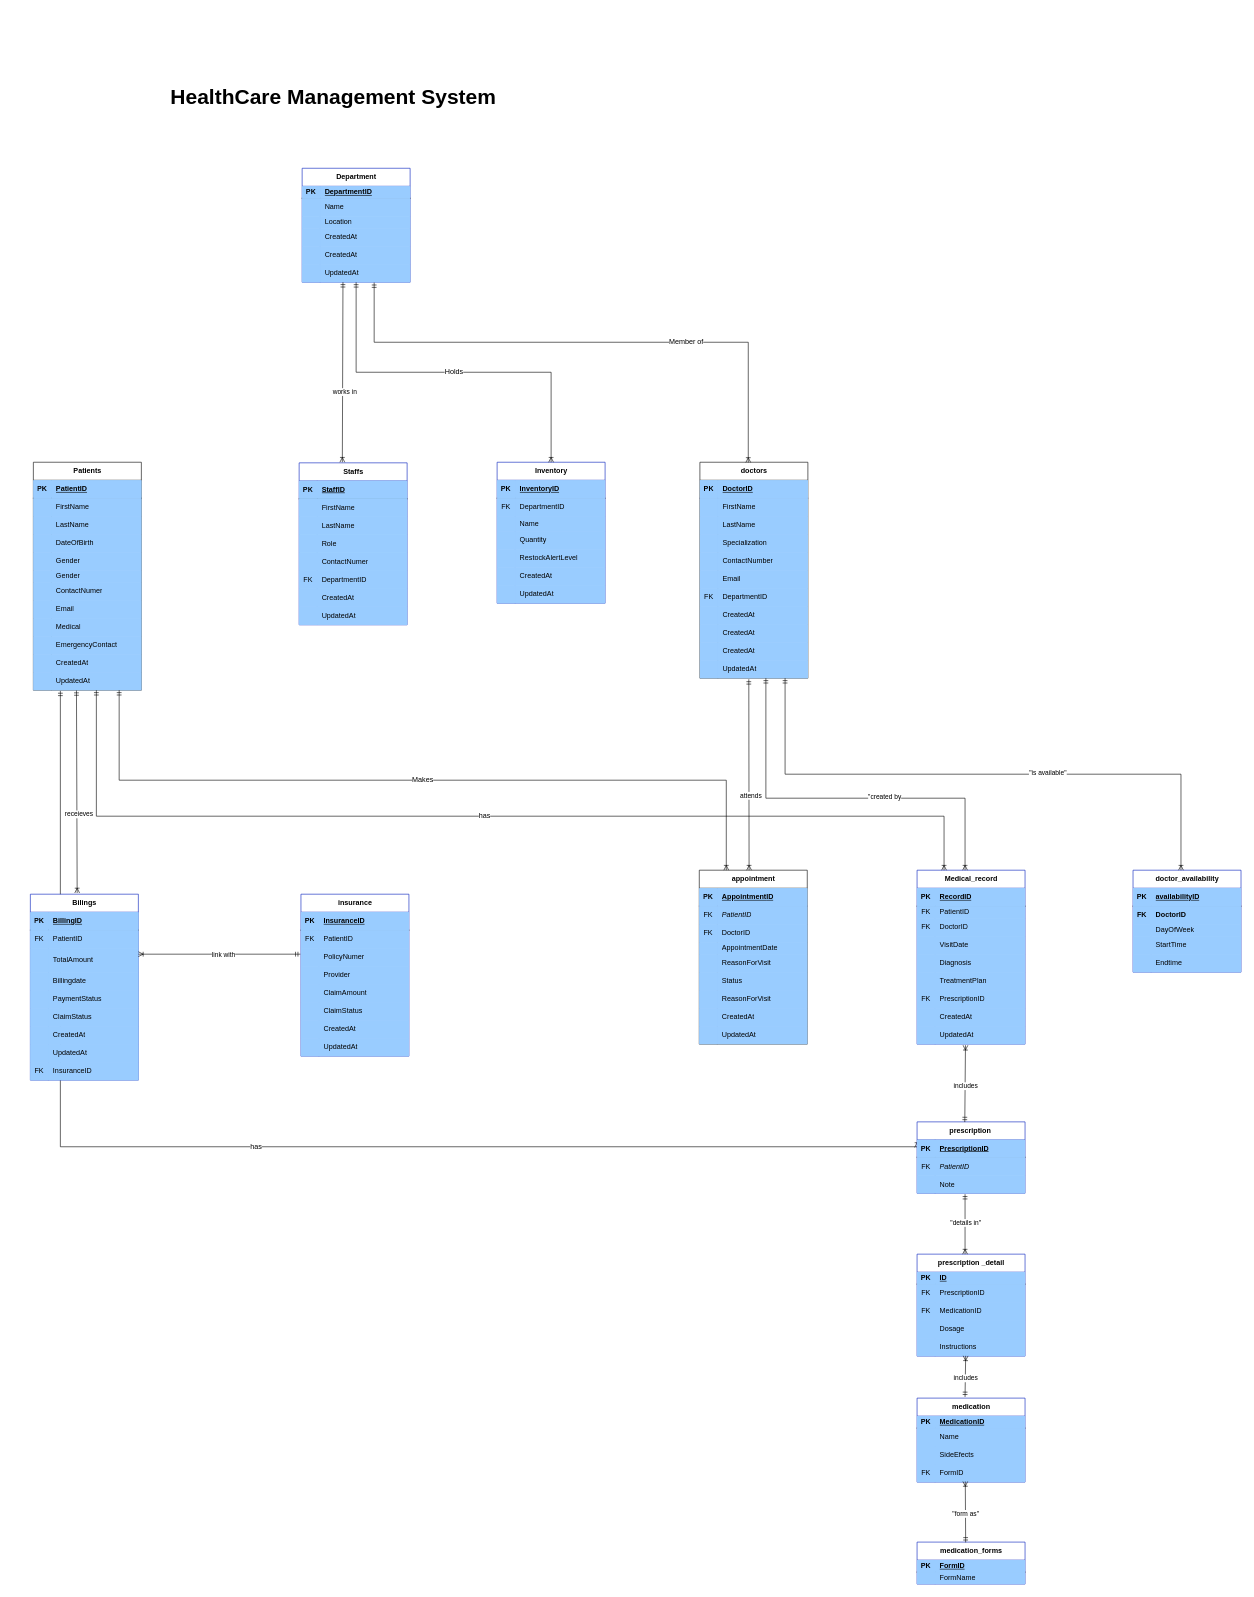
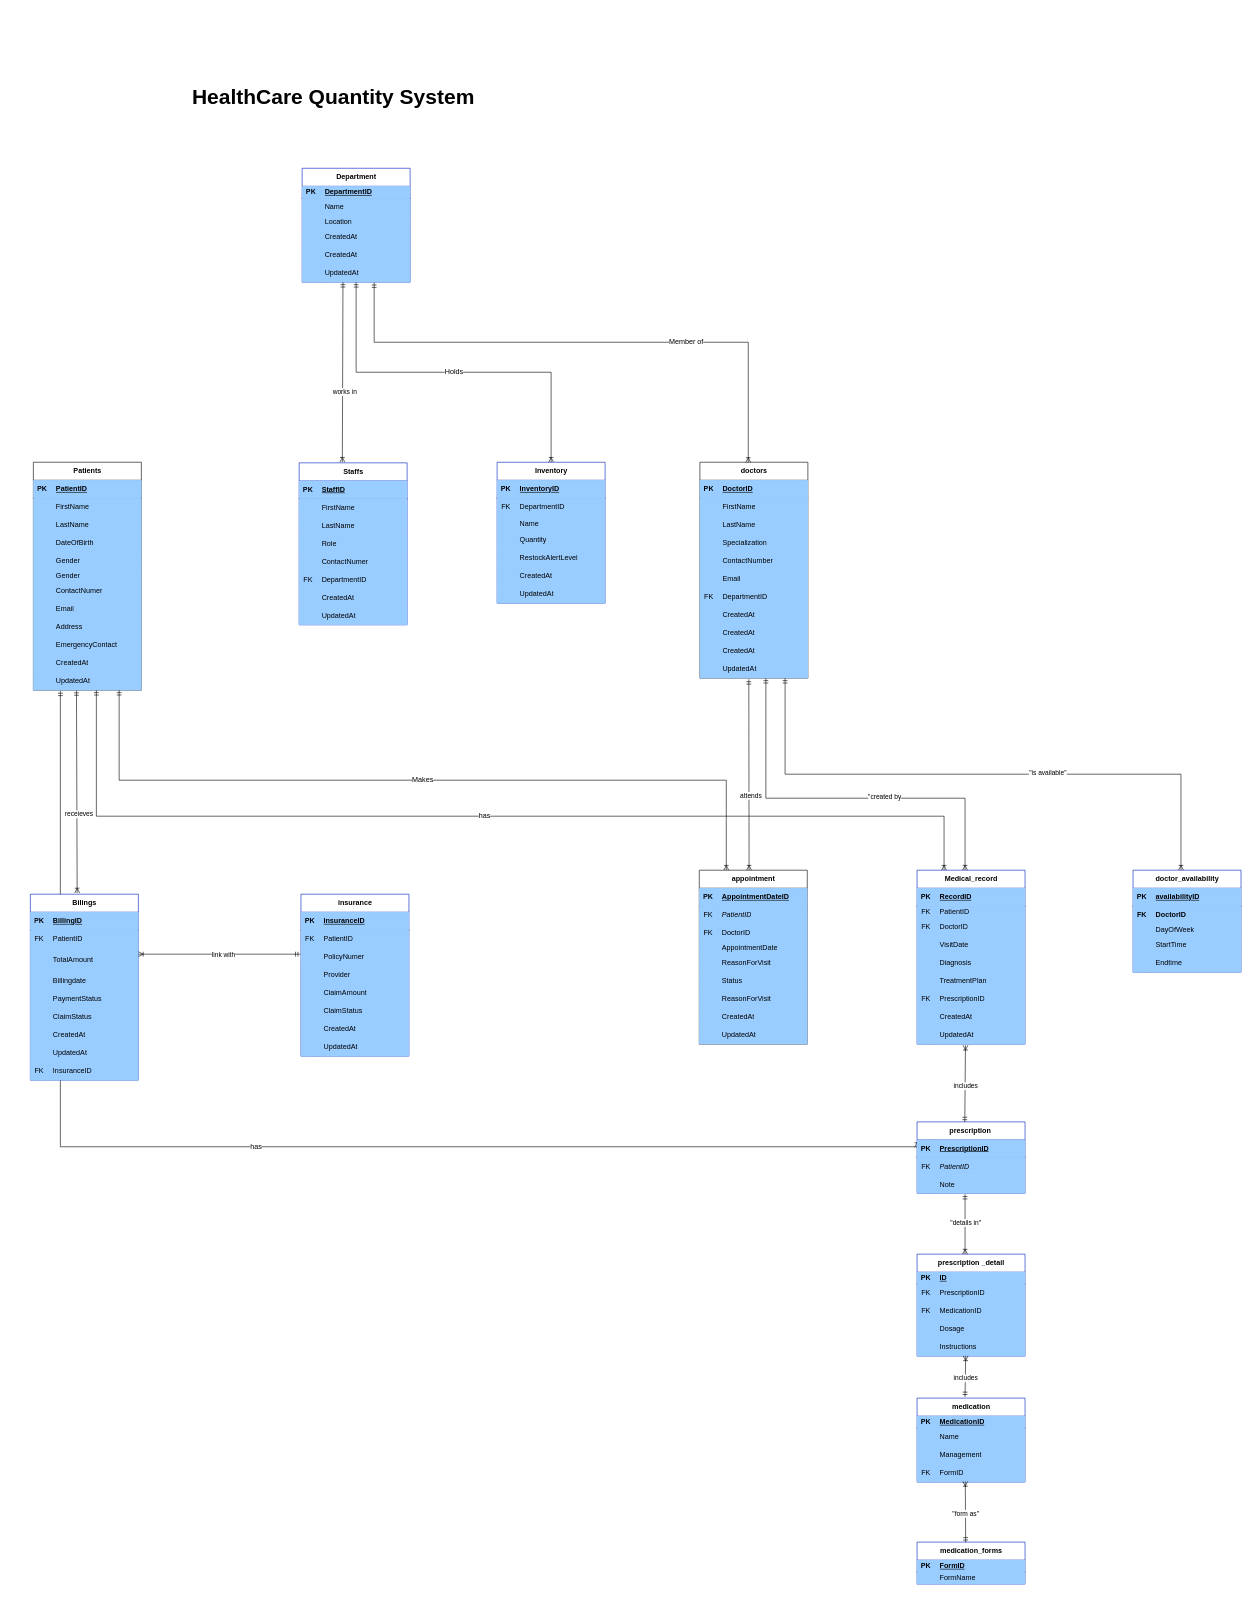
(336, 96) -> (336, 96)
(68, 627) -> (70, 627)
(747, 897) -> (755, 897)
(959, 1455) -> (960, 1455)
